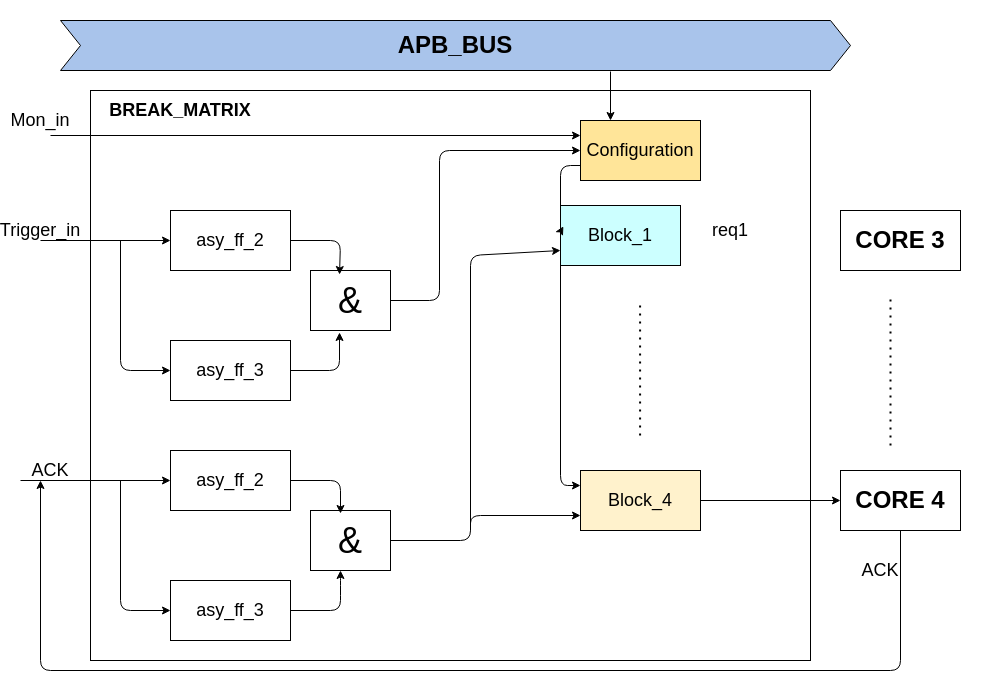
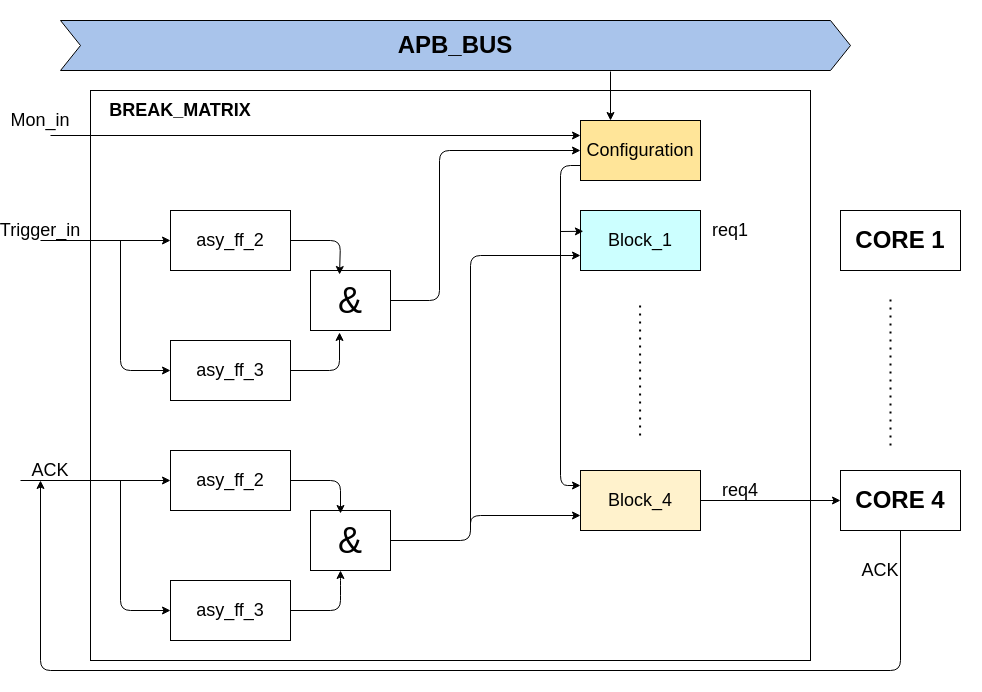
(621, 236) -> (641, 241)
(901, 241) -> (901, 241)
none -> (741, 491)
